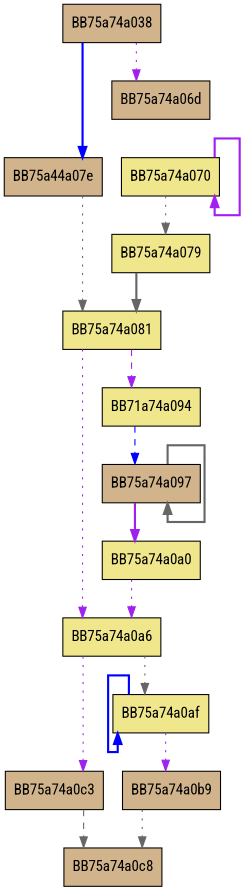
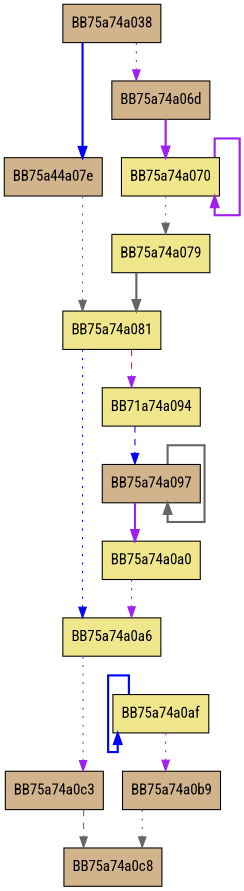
none -> (166, 133)
(83, 478) -> (83, 478)
(145, 670) -> none
